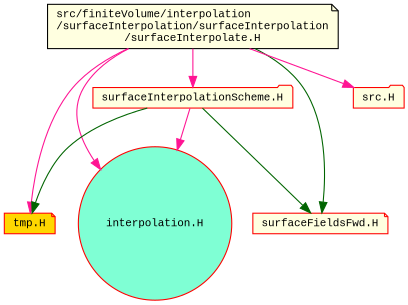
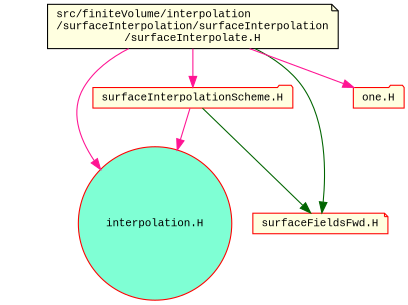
(379, 98) -> (379, 98)
(30, 223) -> none
